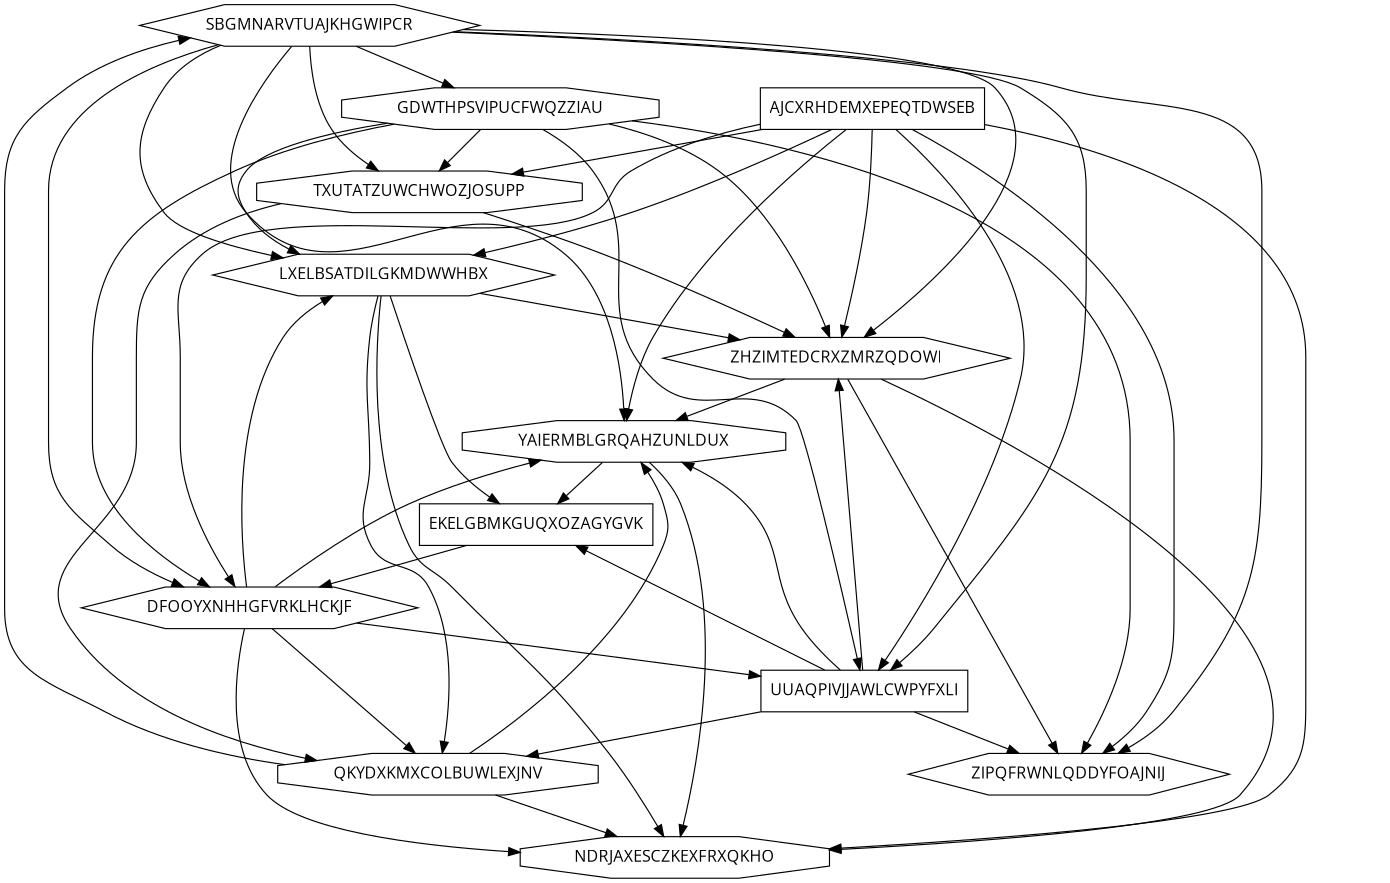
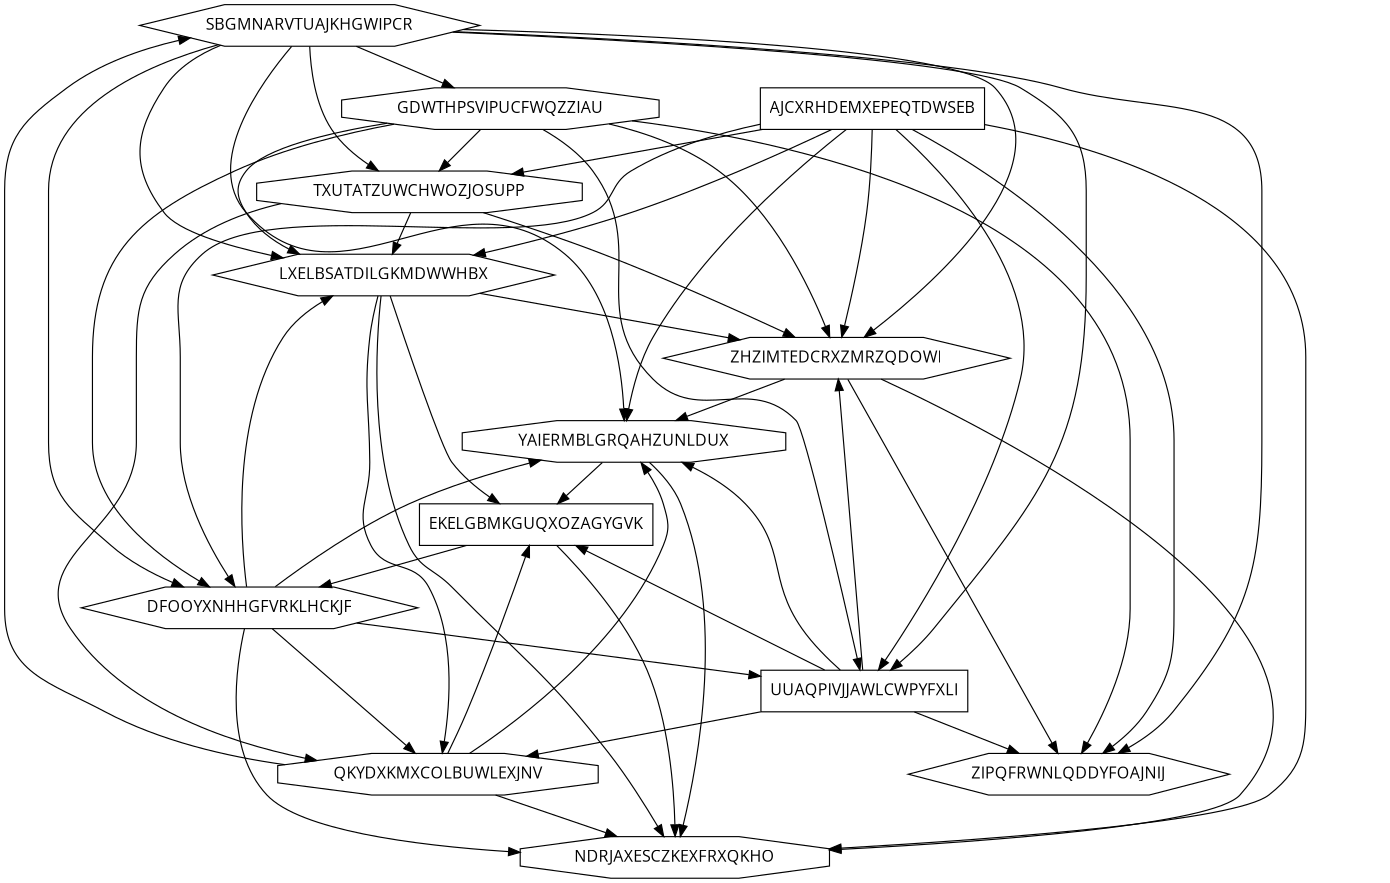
none -> (404, 228)
none -> (489, 656)
none -> (648, 672)
